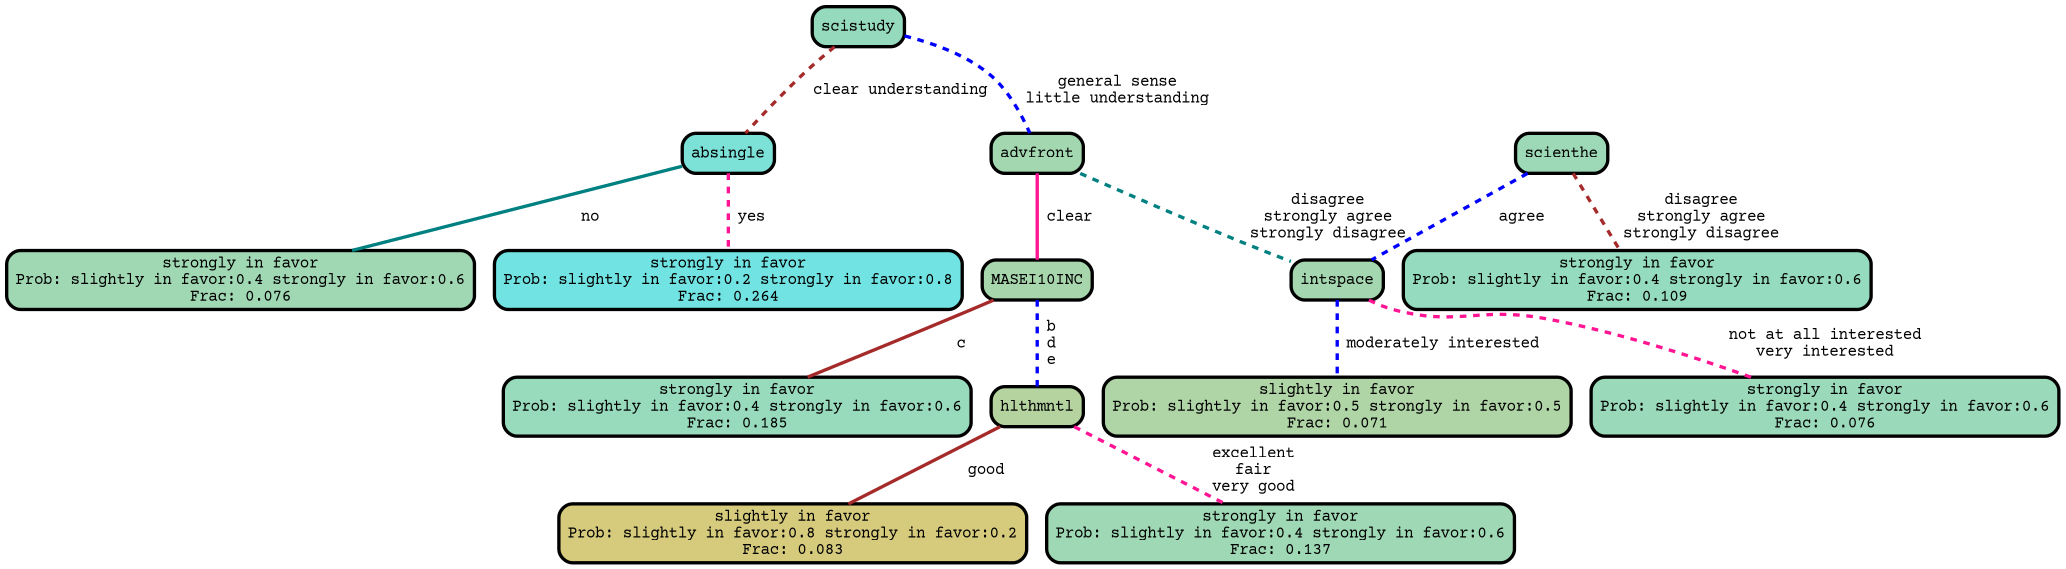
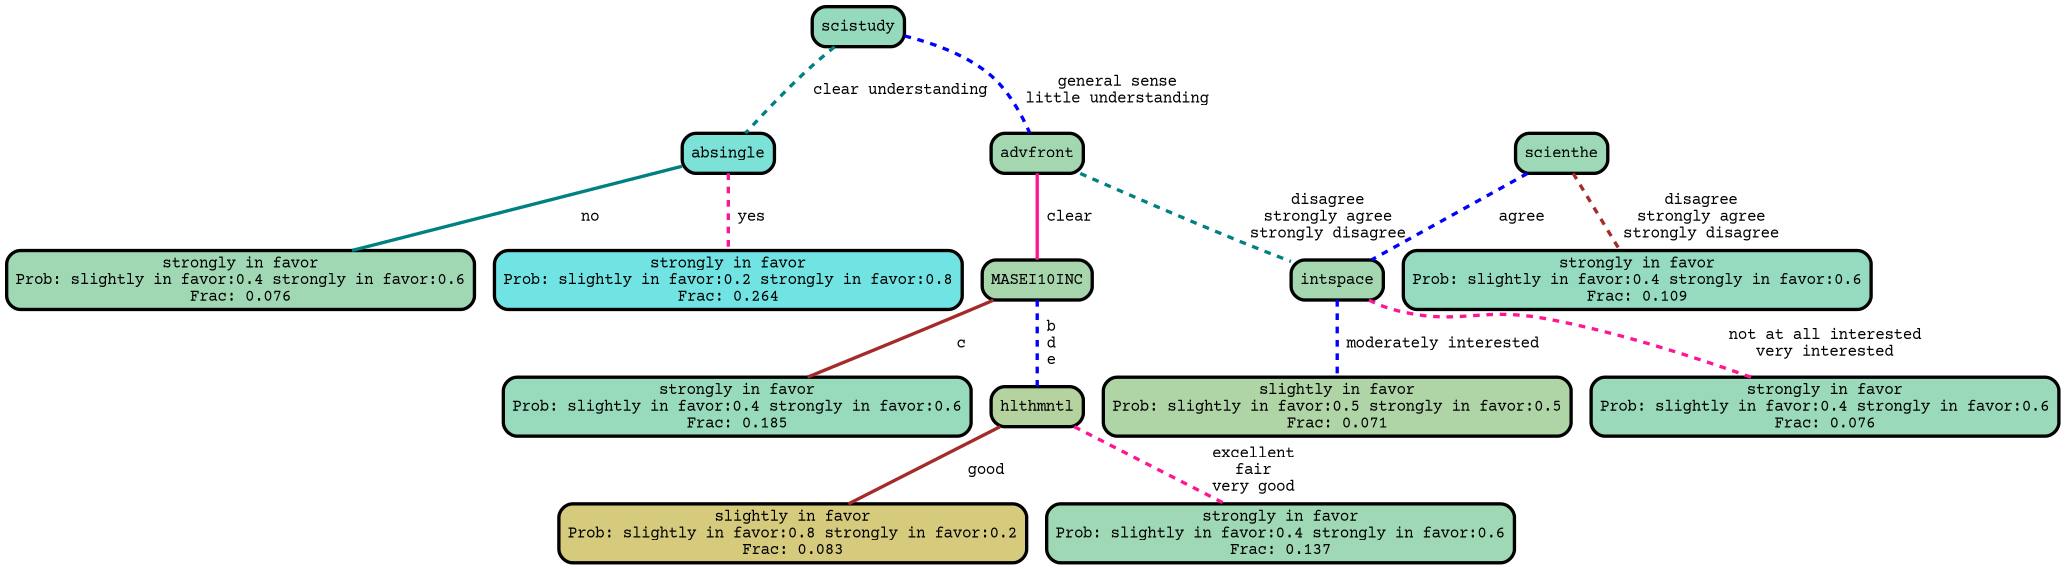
(788, 88) -> (788, 88)
